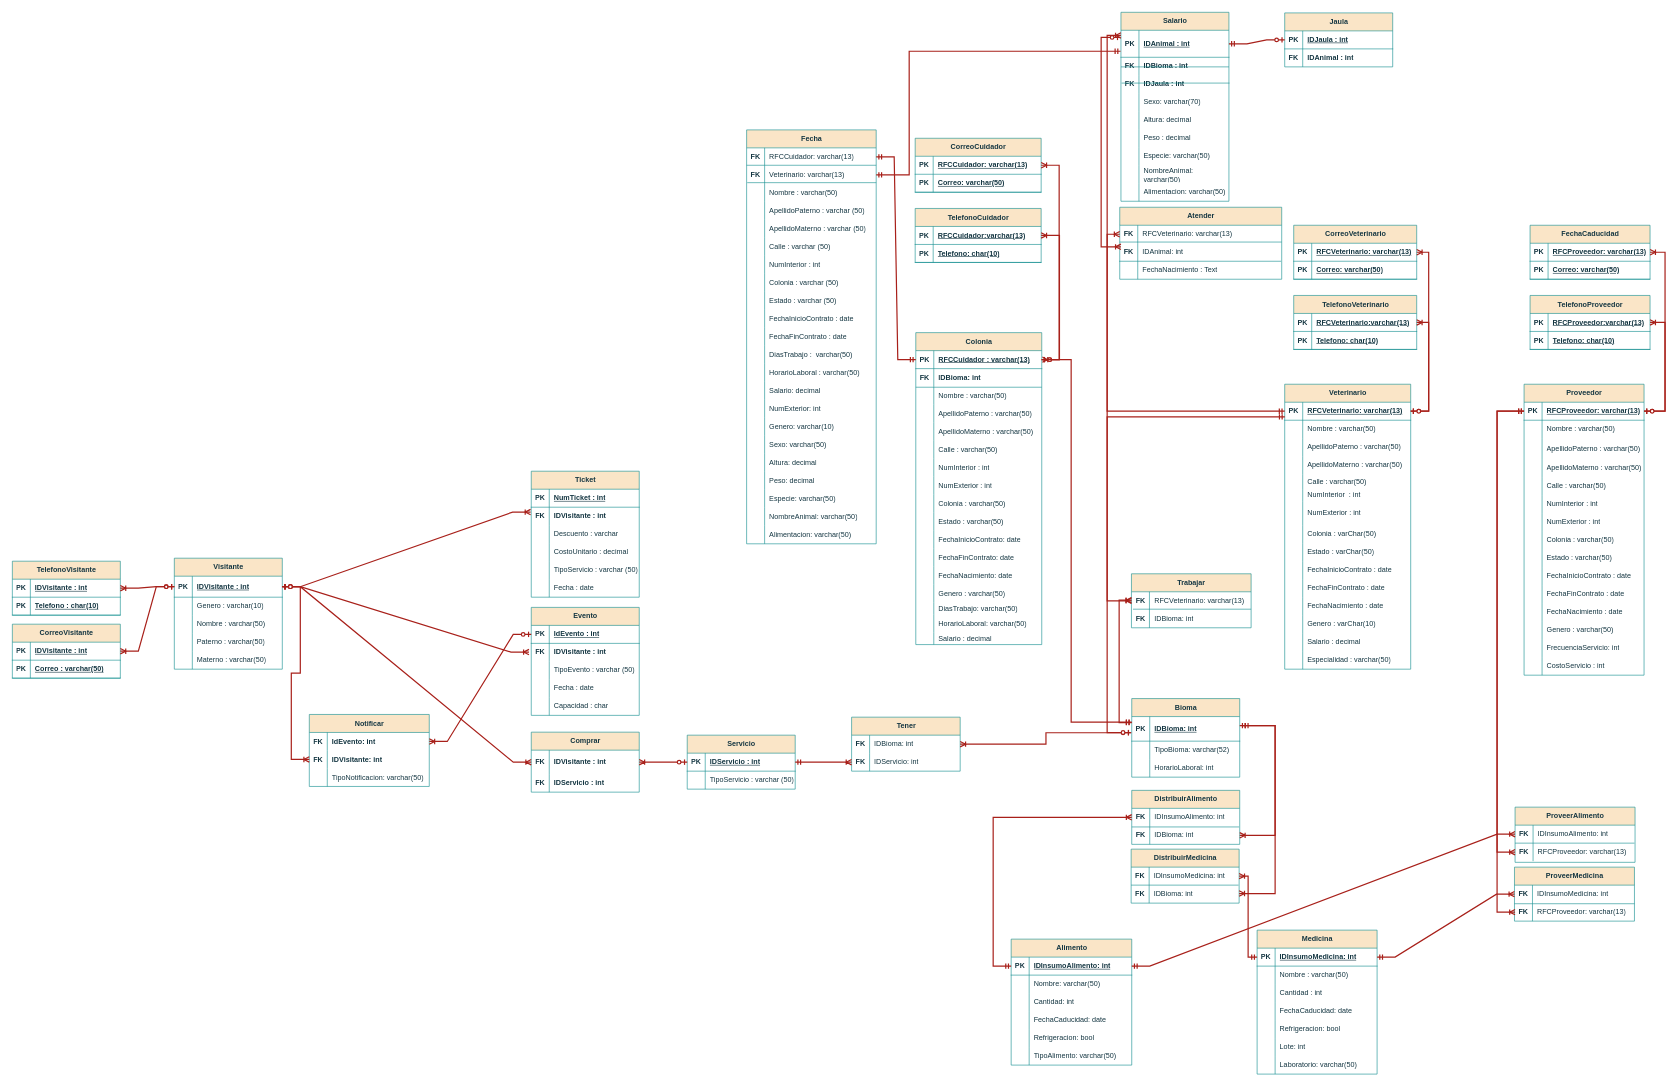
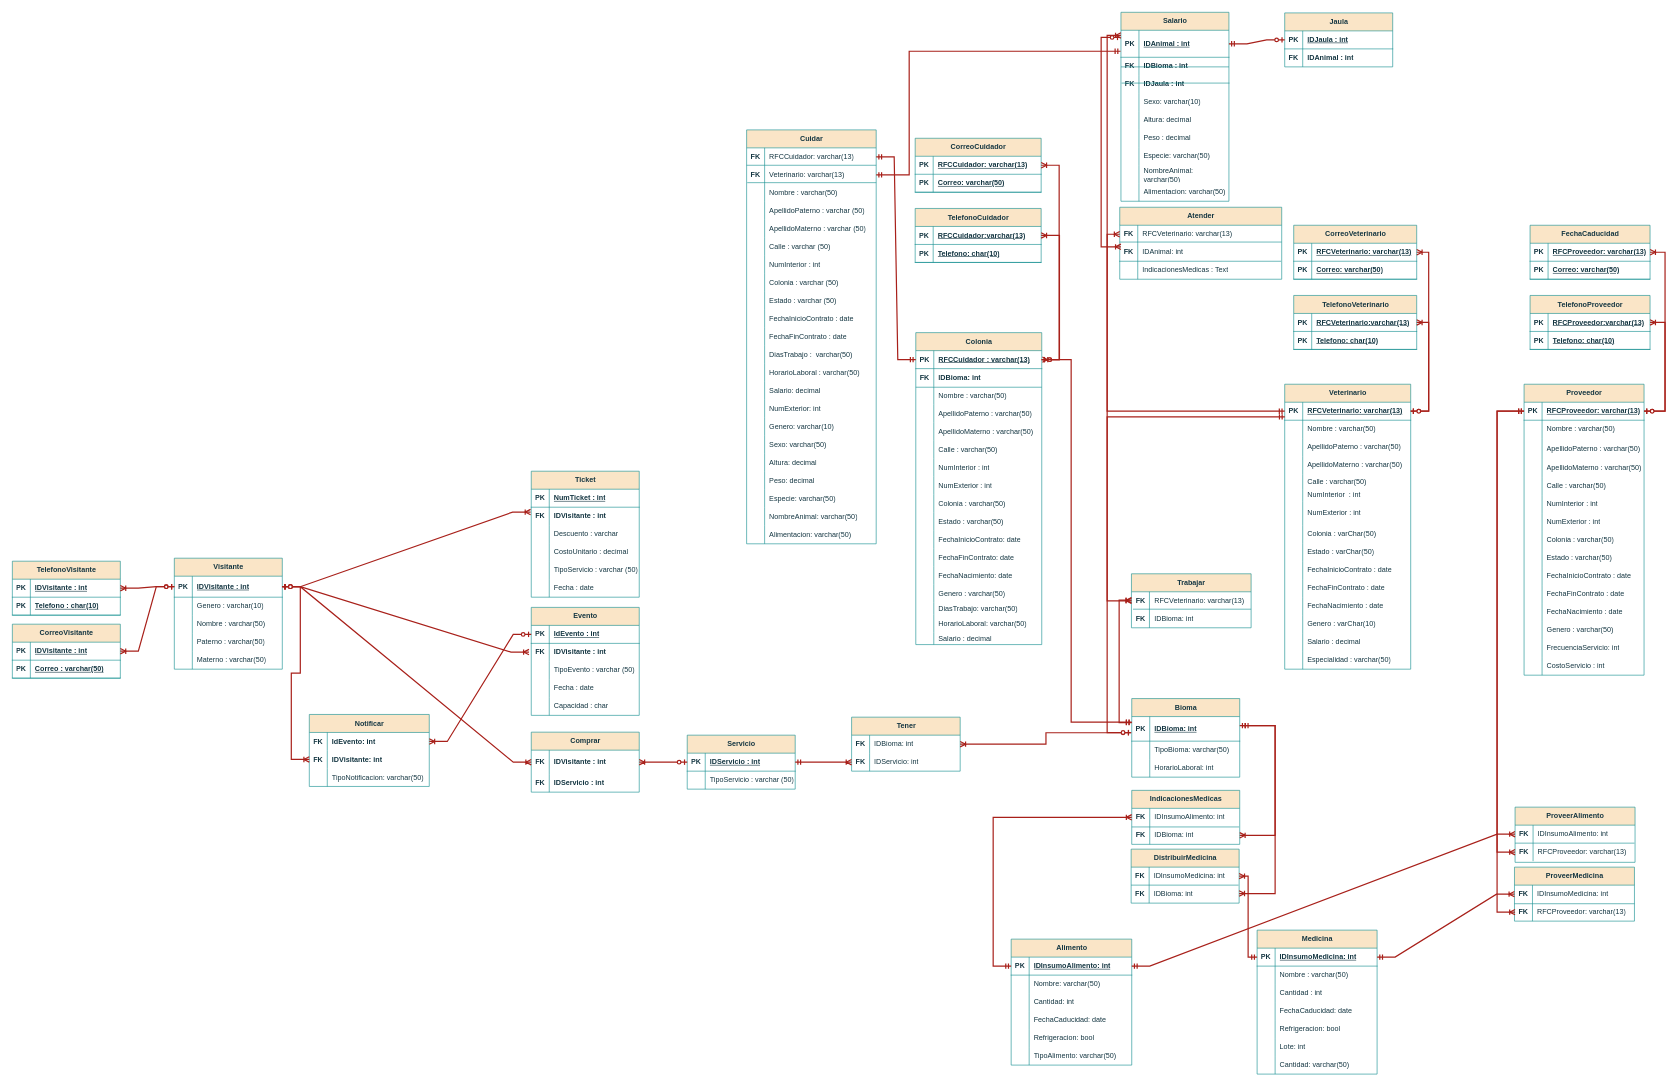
(1176, 102) -> (1176, 102)
(812, 139) -> (812, 139)
(1182, 270) -> (1190, 270)
(1195, 750) -> (1195, 750)
(1186, 800) -> (1186, 800)
(1326, 1065) -> (1320, 1065)
